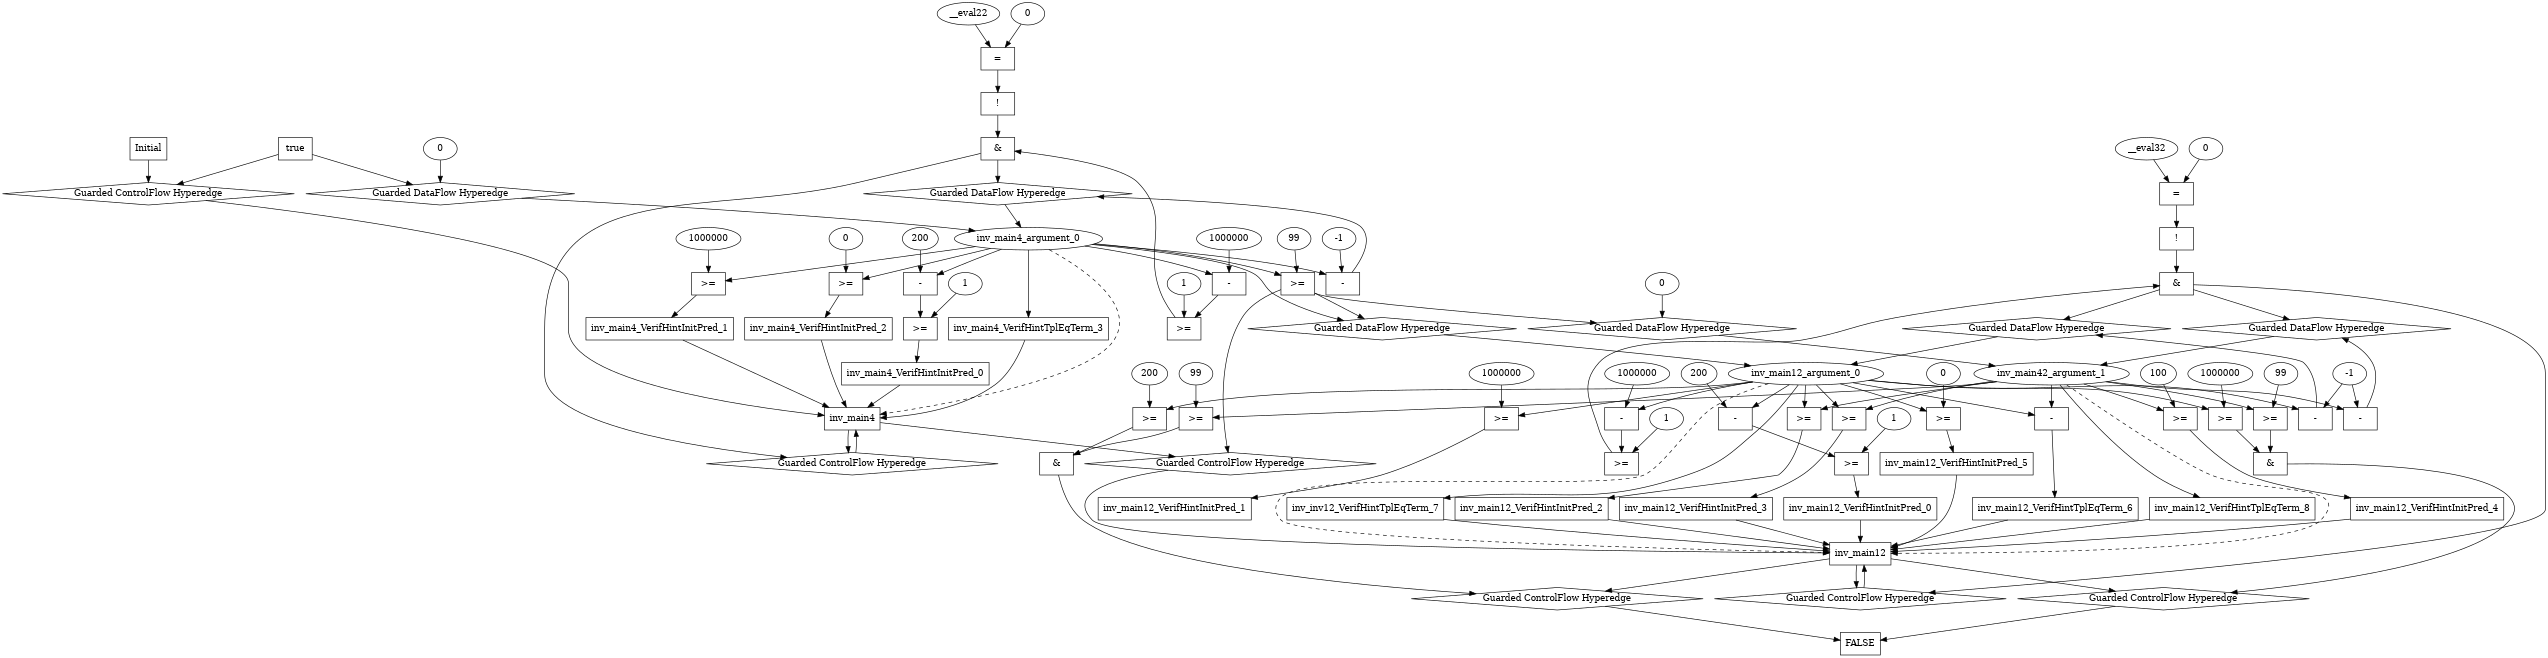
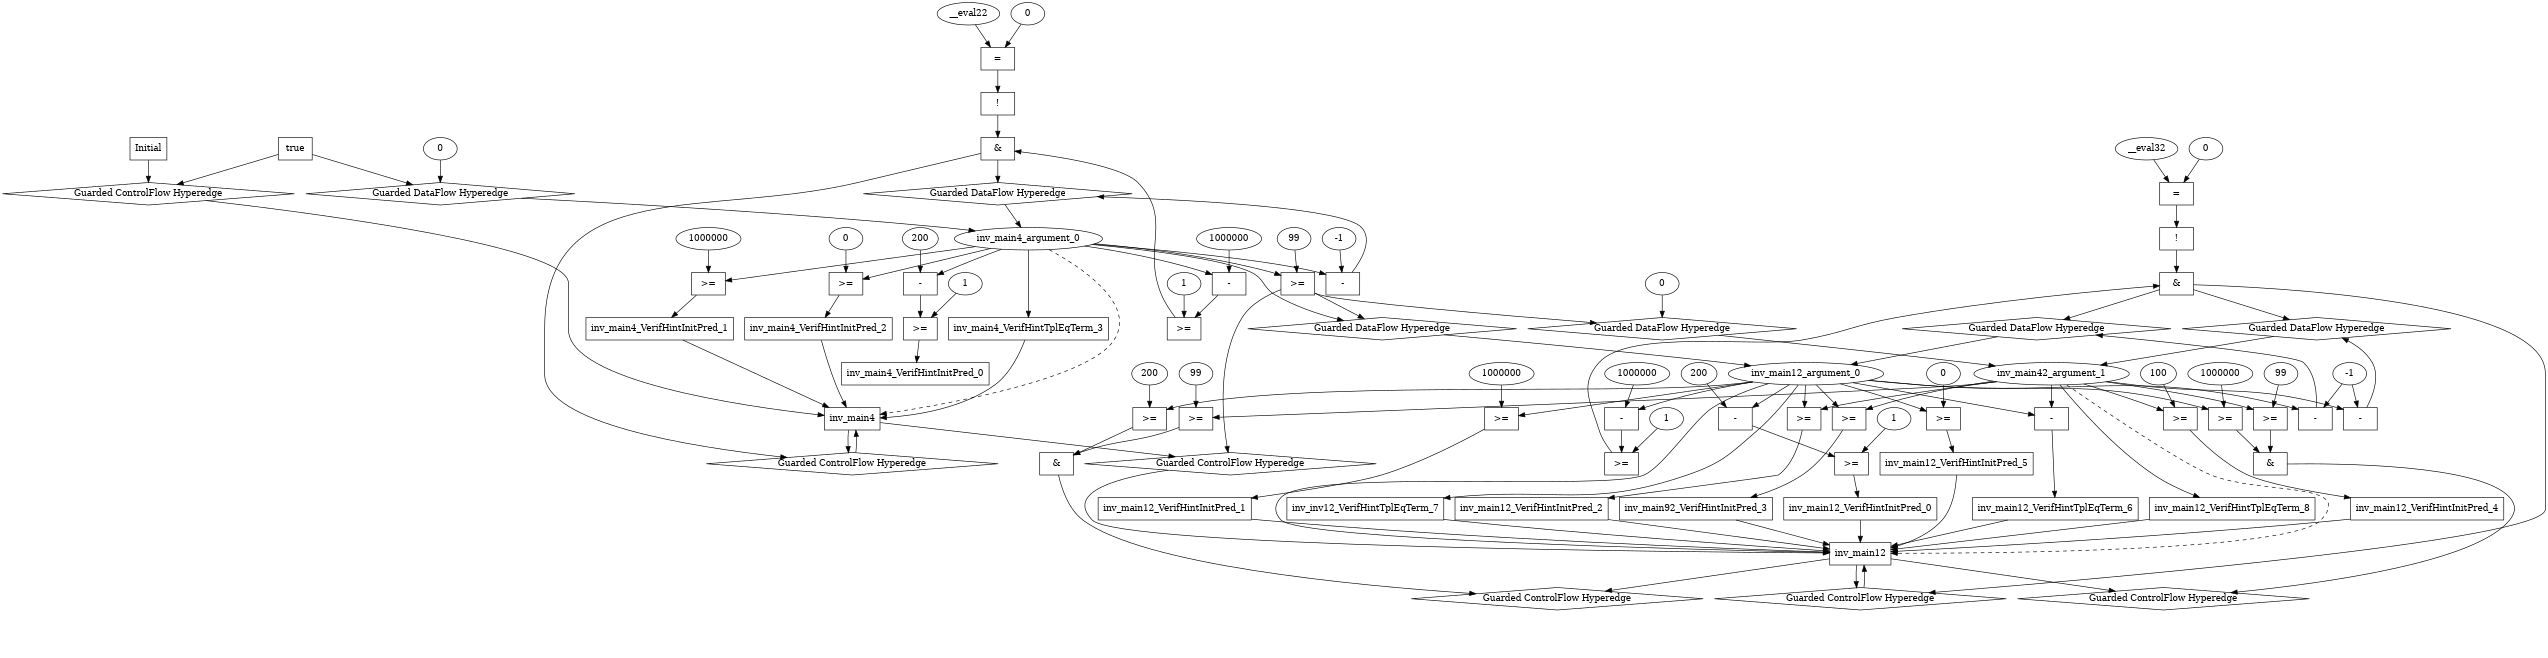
(886, 394) -> none
(1696, 509) -> (1696, 509)
(1280, 518) -> (1332, 530)
none -> (1537, 539)
(1860, 644) -> none
